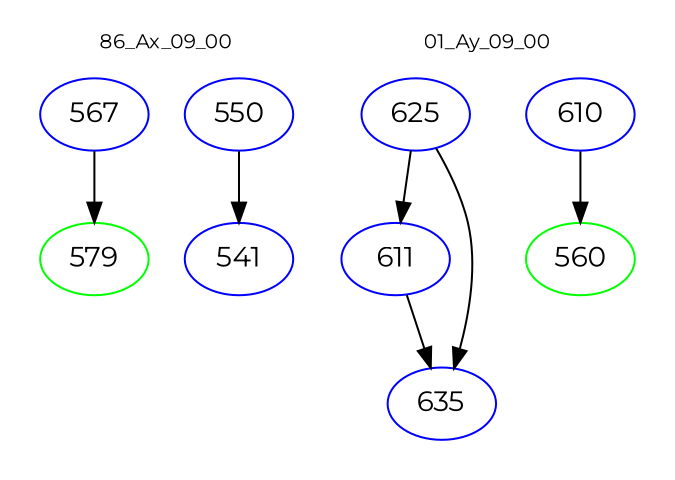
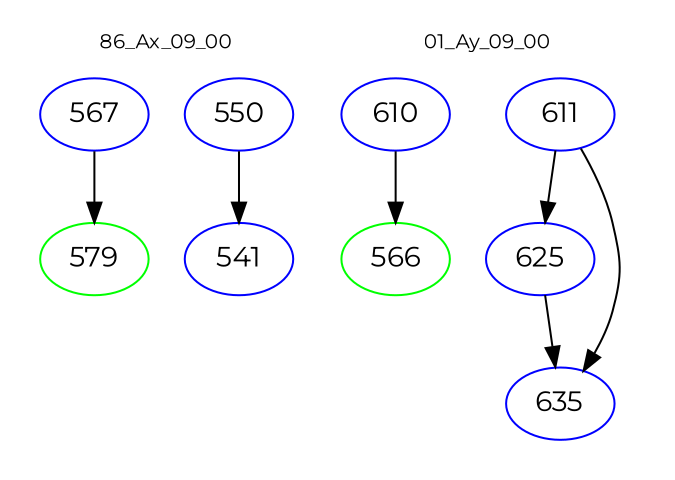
(407, 176) -> (552, 176)
(580, 259) -> (396, 259)
